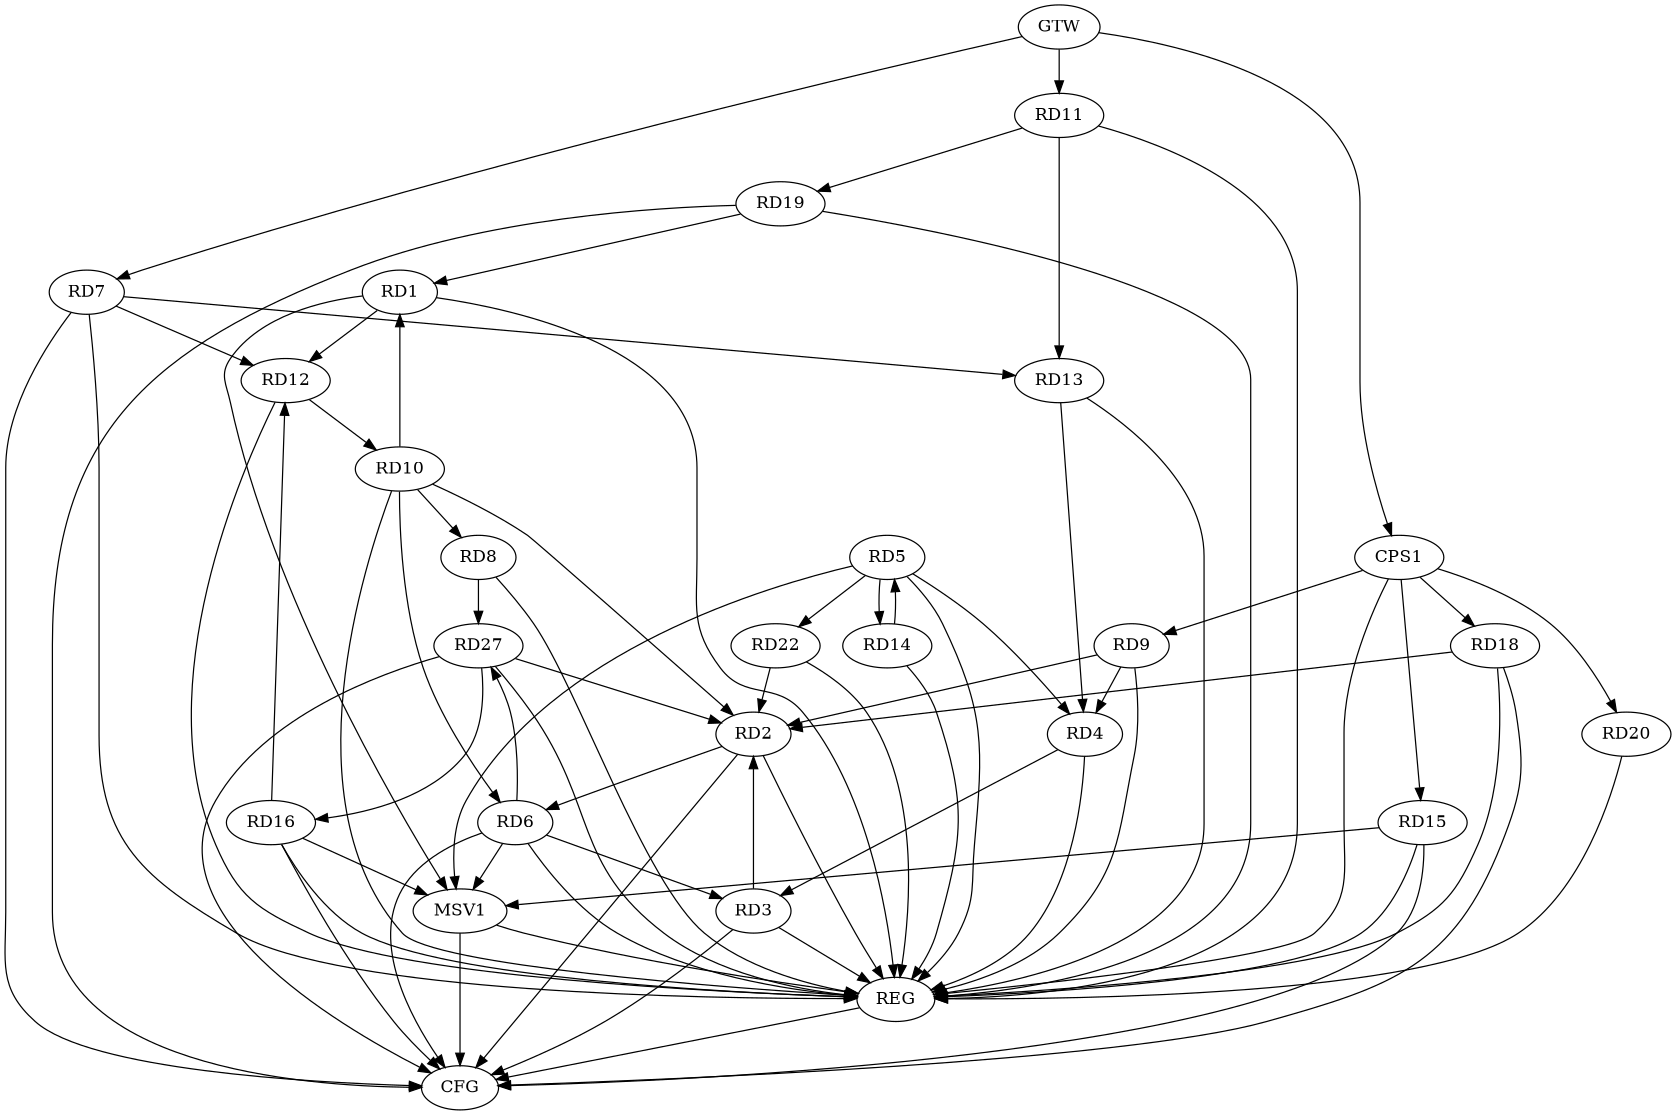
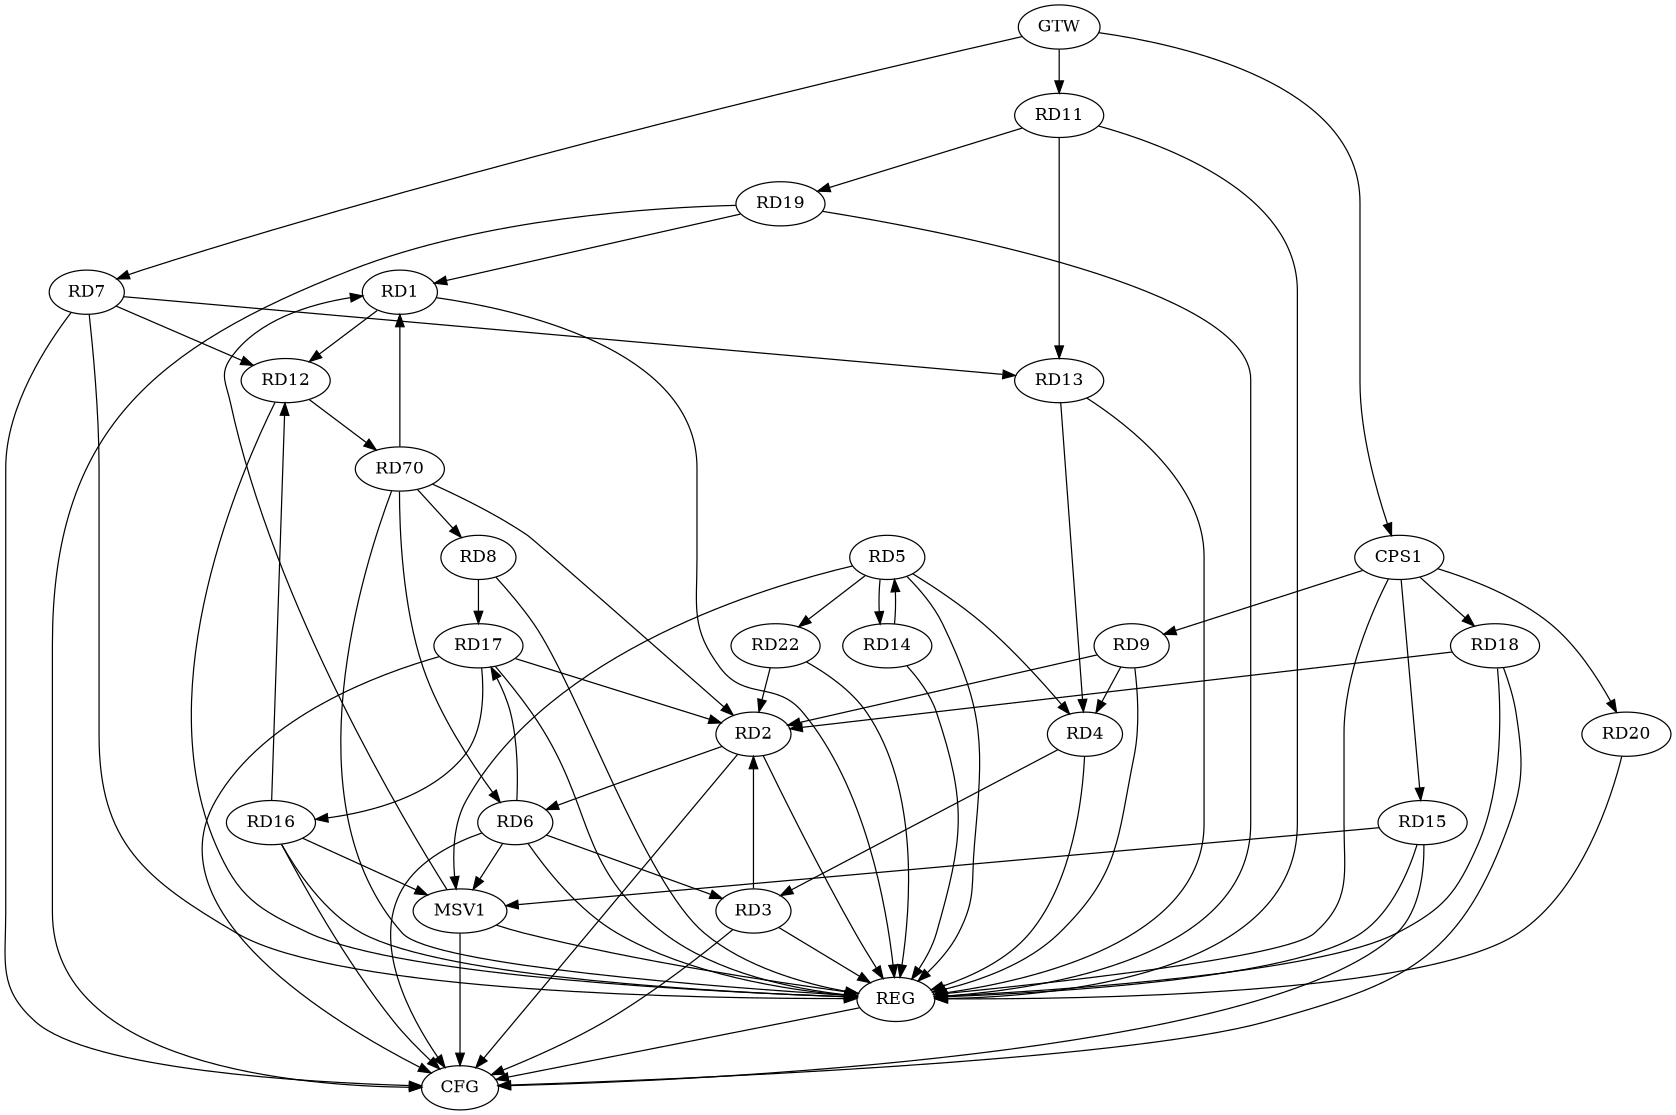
(400, 469) -> (400, 469)
(272, 541) -> (290, 587)
(478, 646) -> (478, 646)
